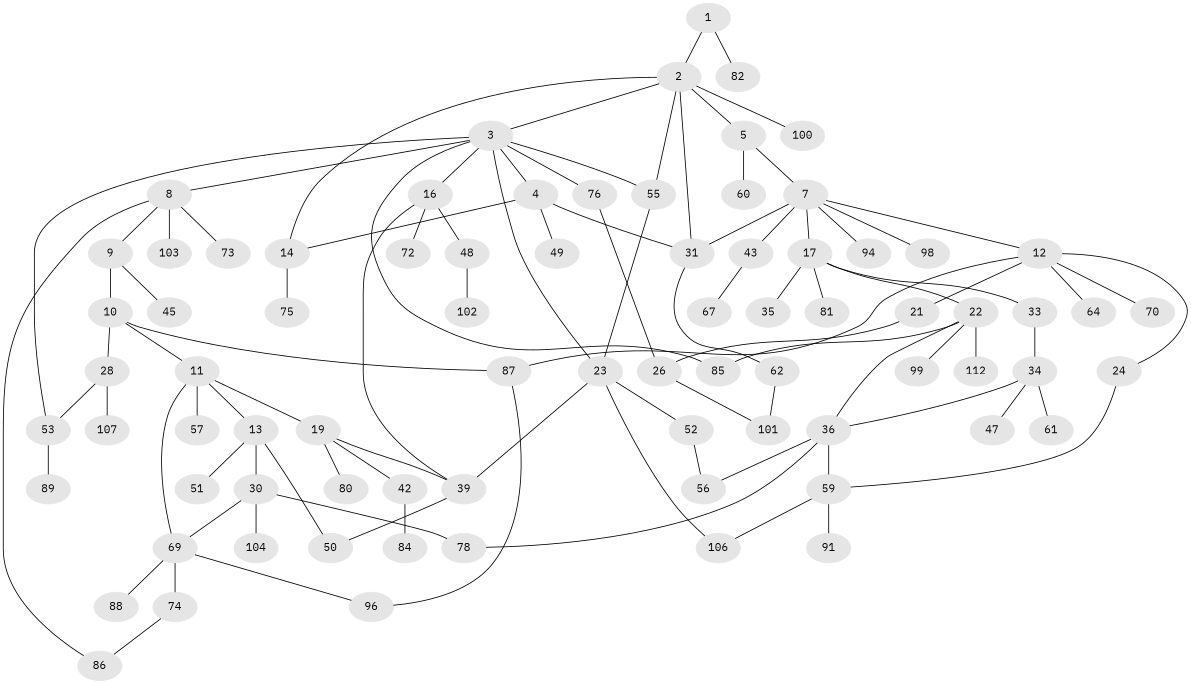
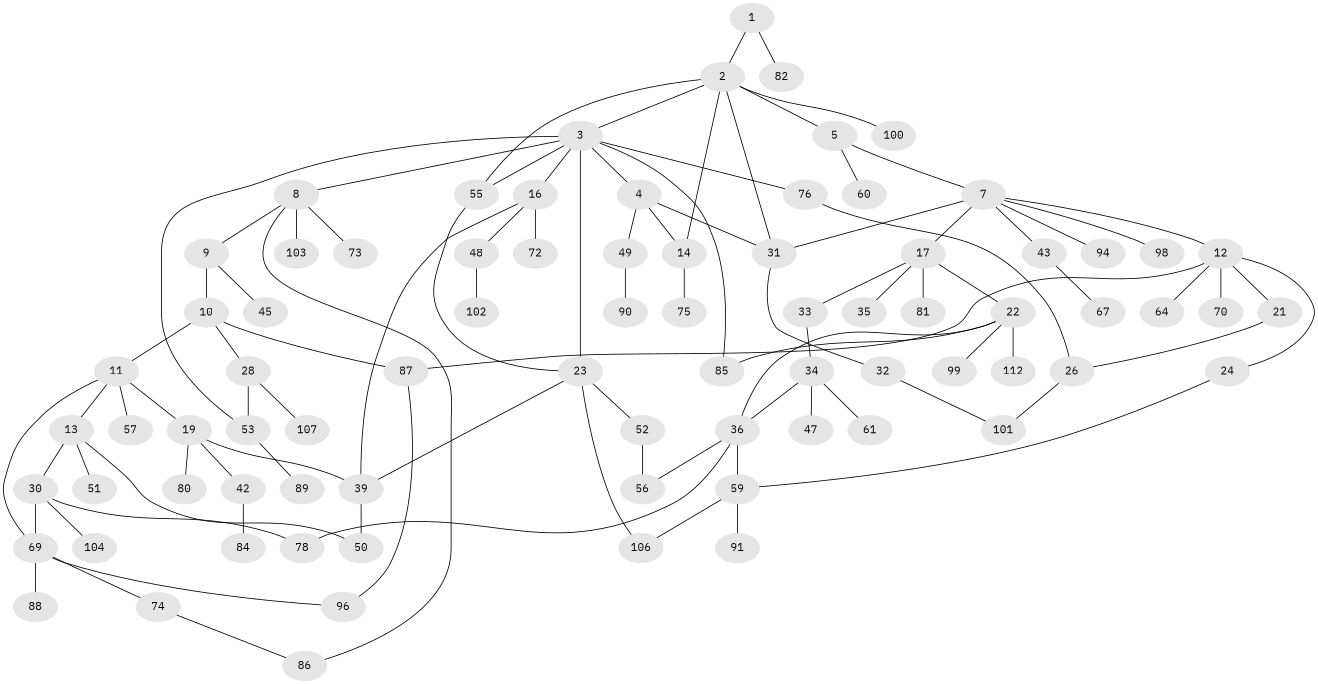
none -> (625, 312)
(777, 371) -> (883, 371)
